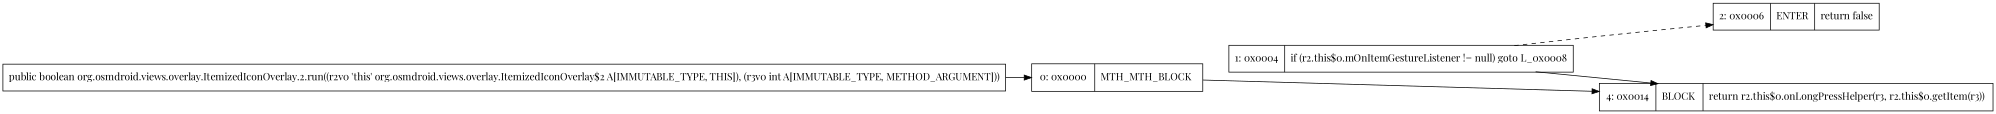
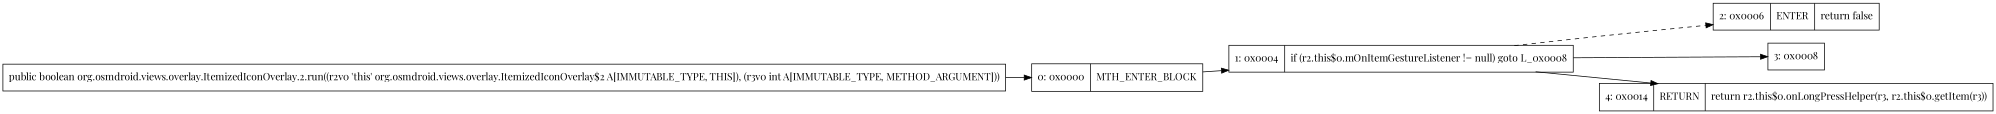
none -> (1796, 57)
(1146, 77) -> (1147, 77)
(1398, 86) -> (1212, 71)
(1678, 97) -> (1679, 97)
